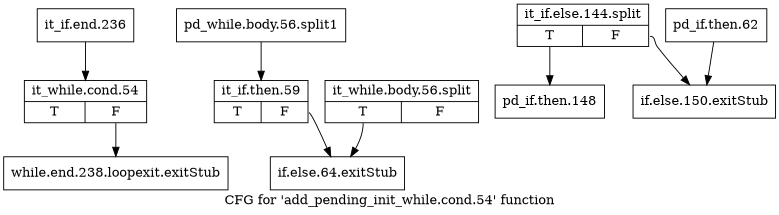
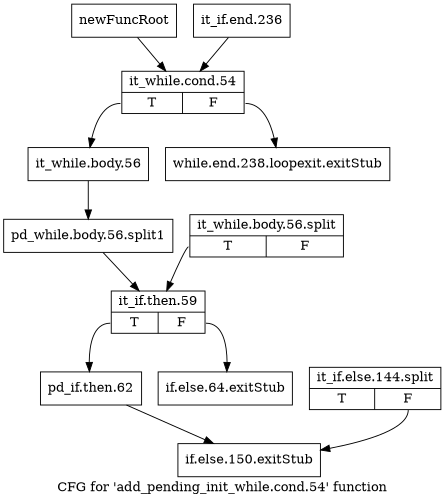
none -> (124, 21)
(550, 102) -> none
(361, 136) -> (179, 264)
none -> (88, 164)
none -> (93, 338)
